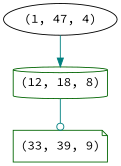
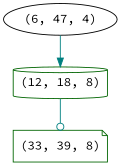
(60, 19) -> (60, 19)
(60, 146) -> (60, 146)
